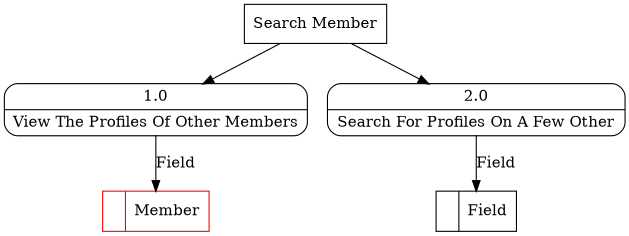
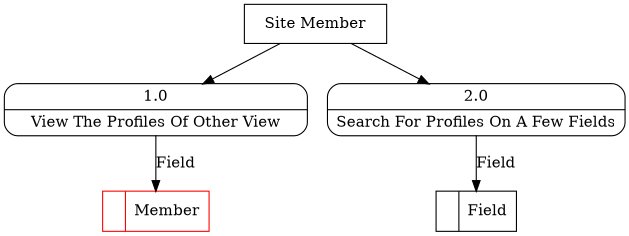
(316, 24) -> (316, 24)
(156, 122) -> (156, 122)
(476, 122) -> (476, 122)
